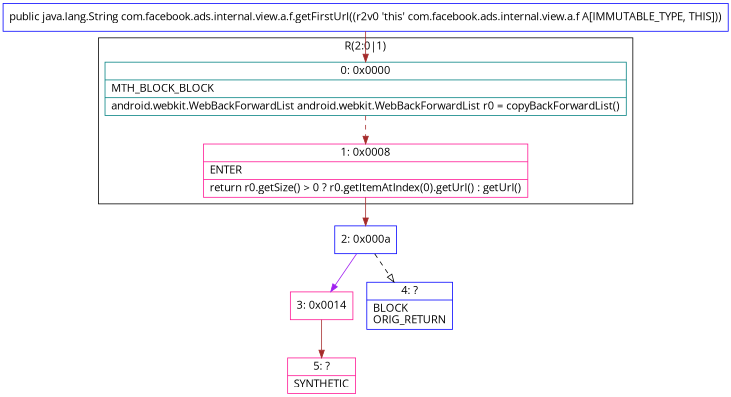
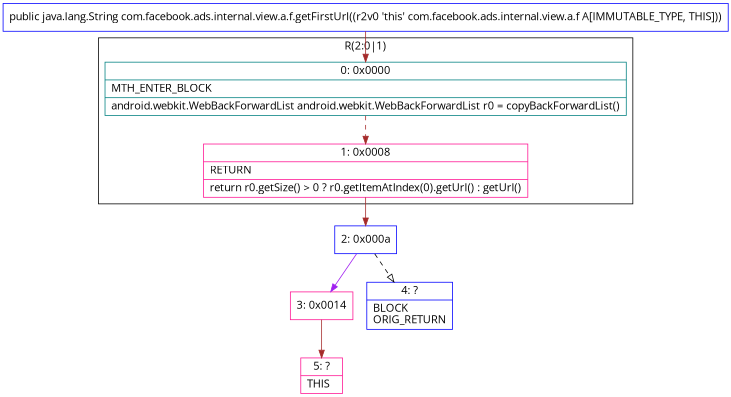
(163, 88) -> (161, 88)
(226, 170) -> (231, 170)
(322, 384) -> (319, 384)
